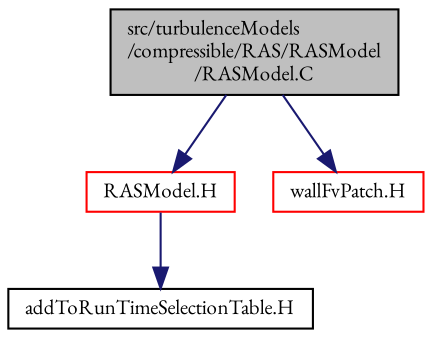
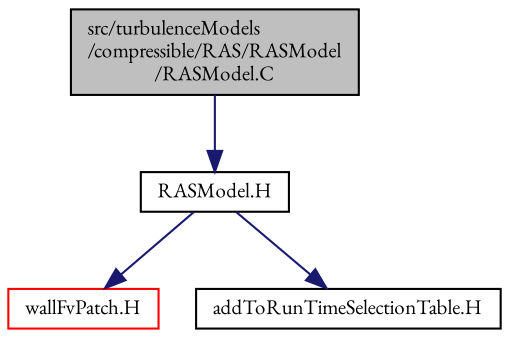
(303, 125) -> (157, 243)
(161, 192) -> (215, 192)
